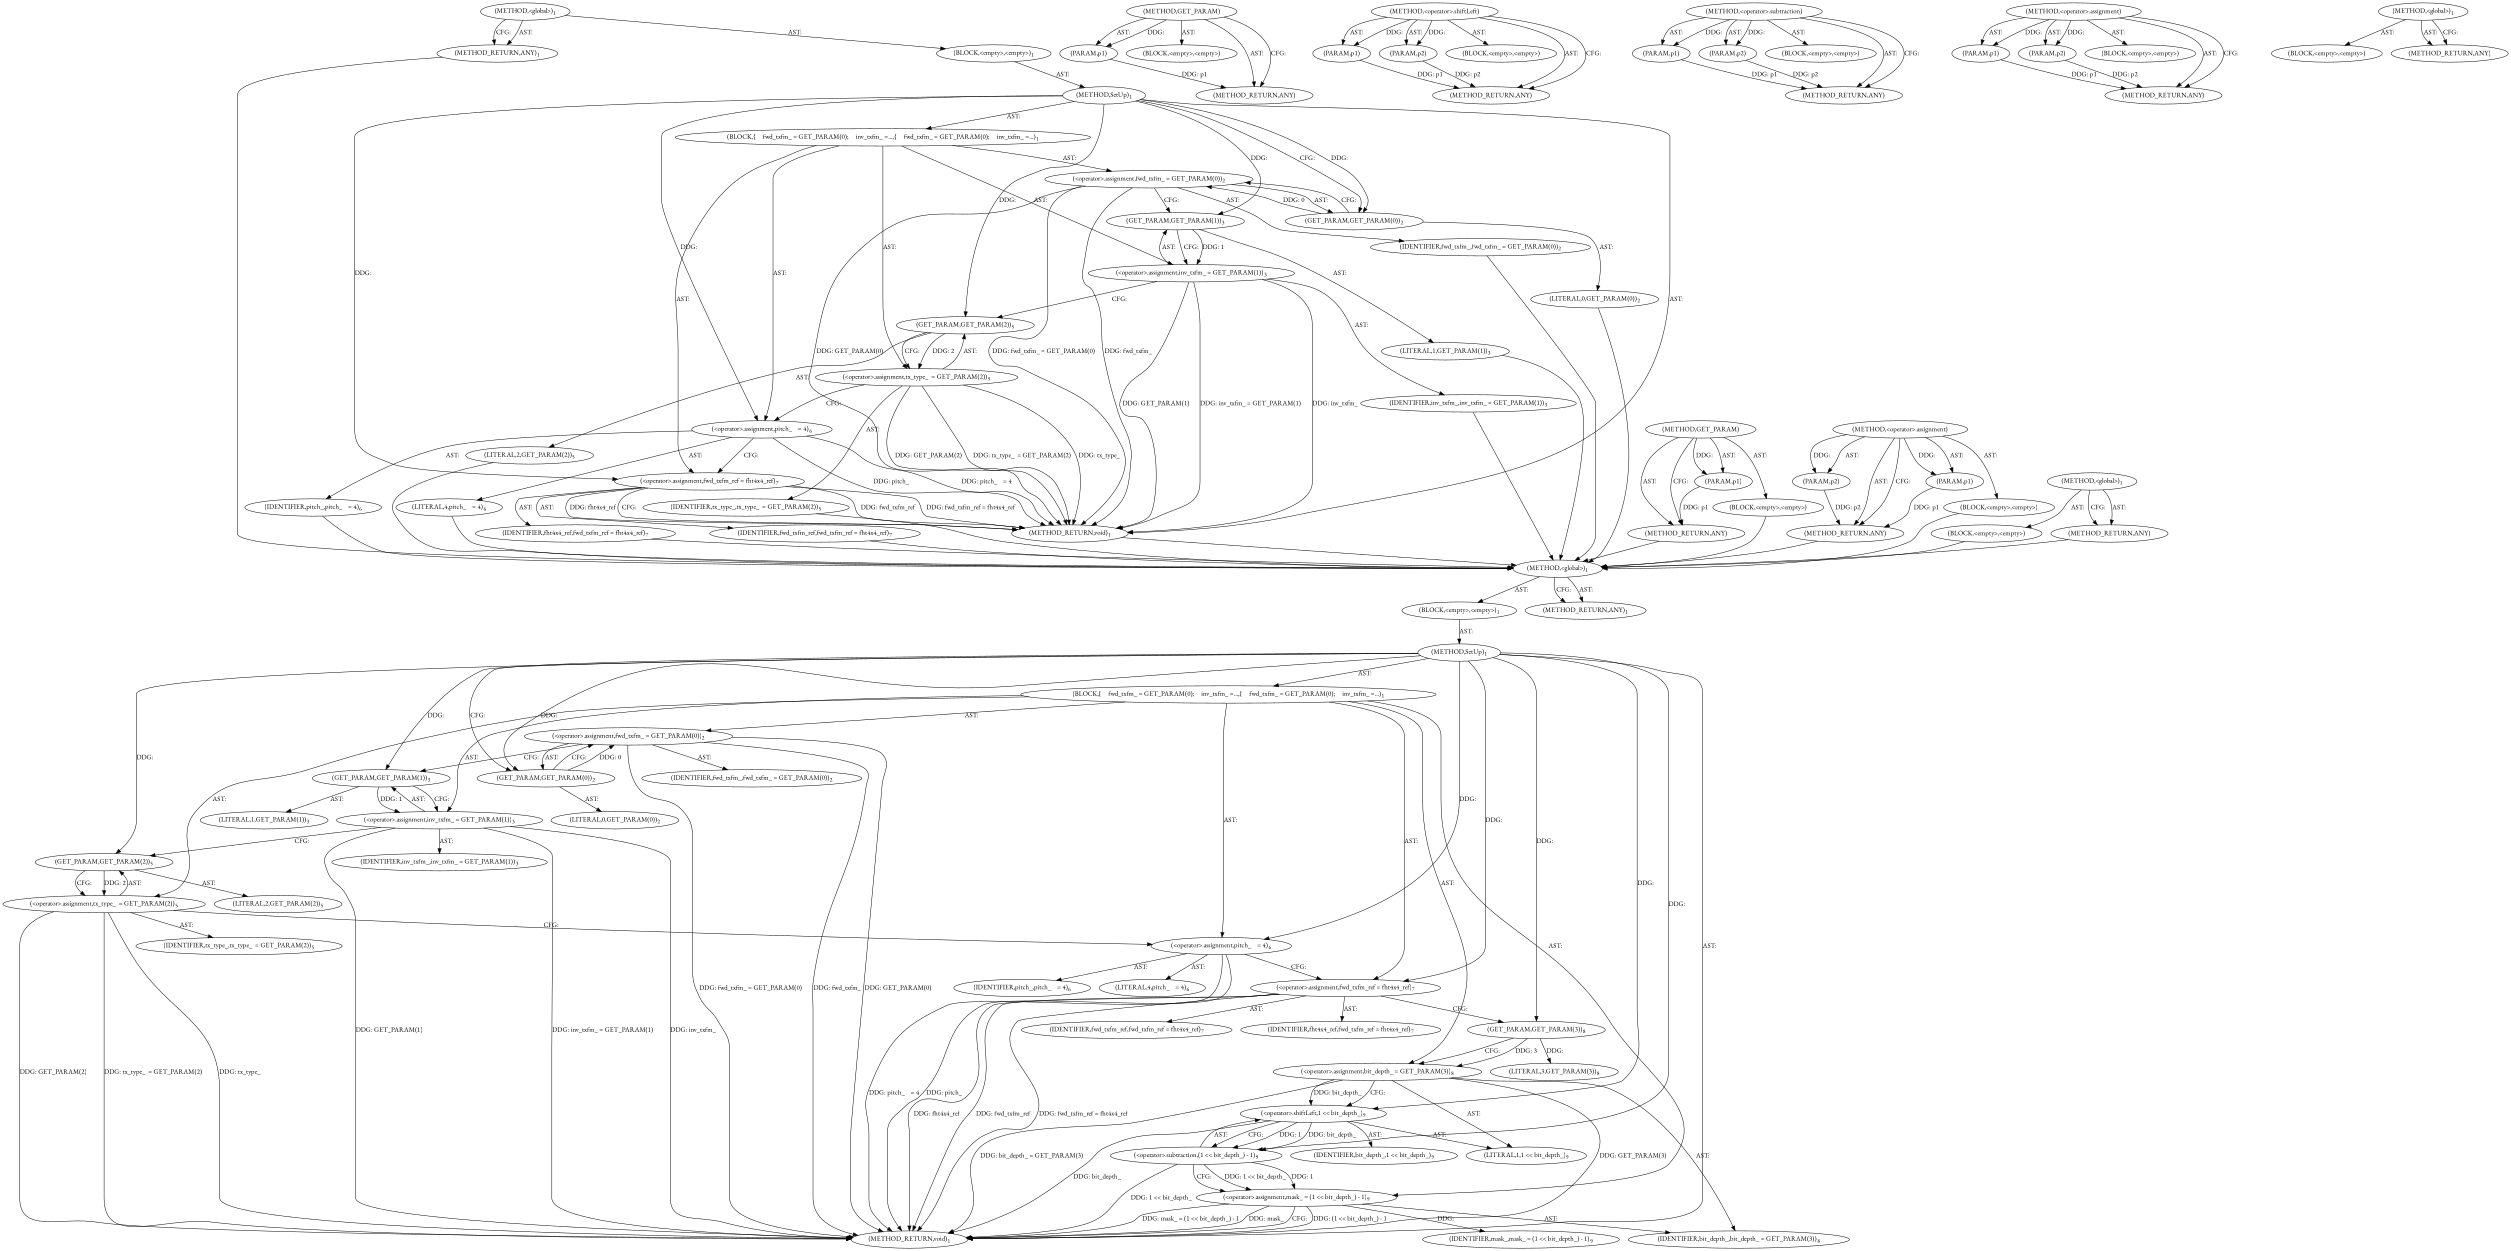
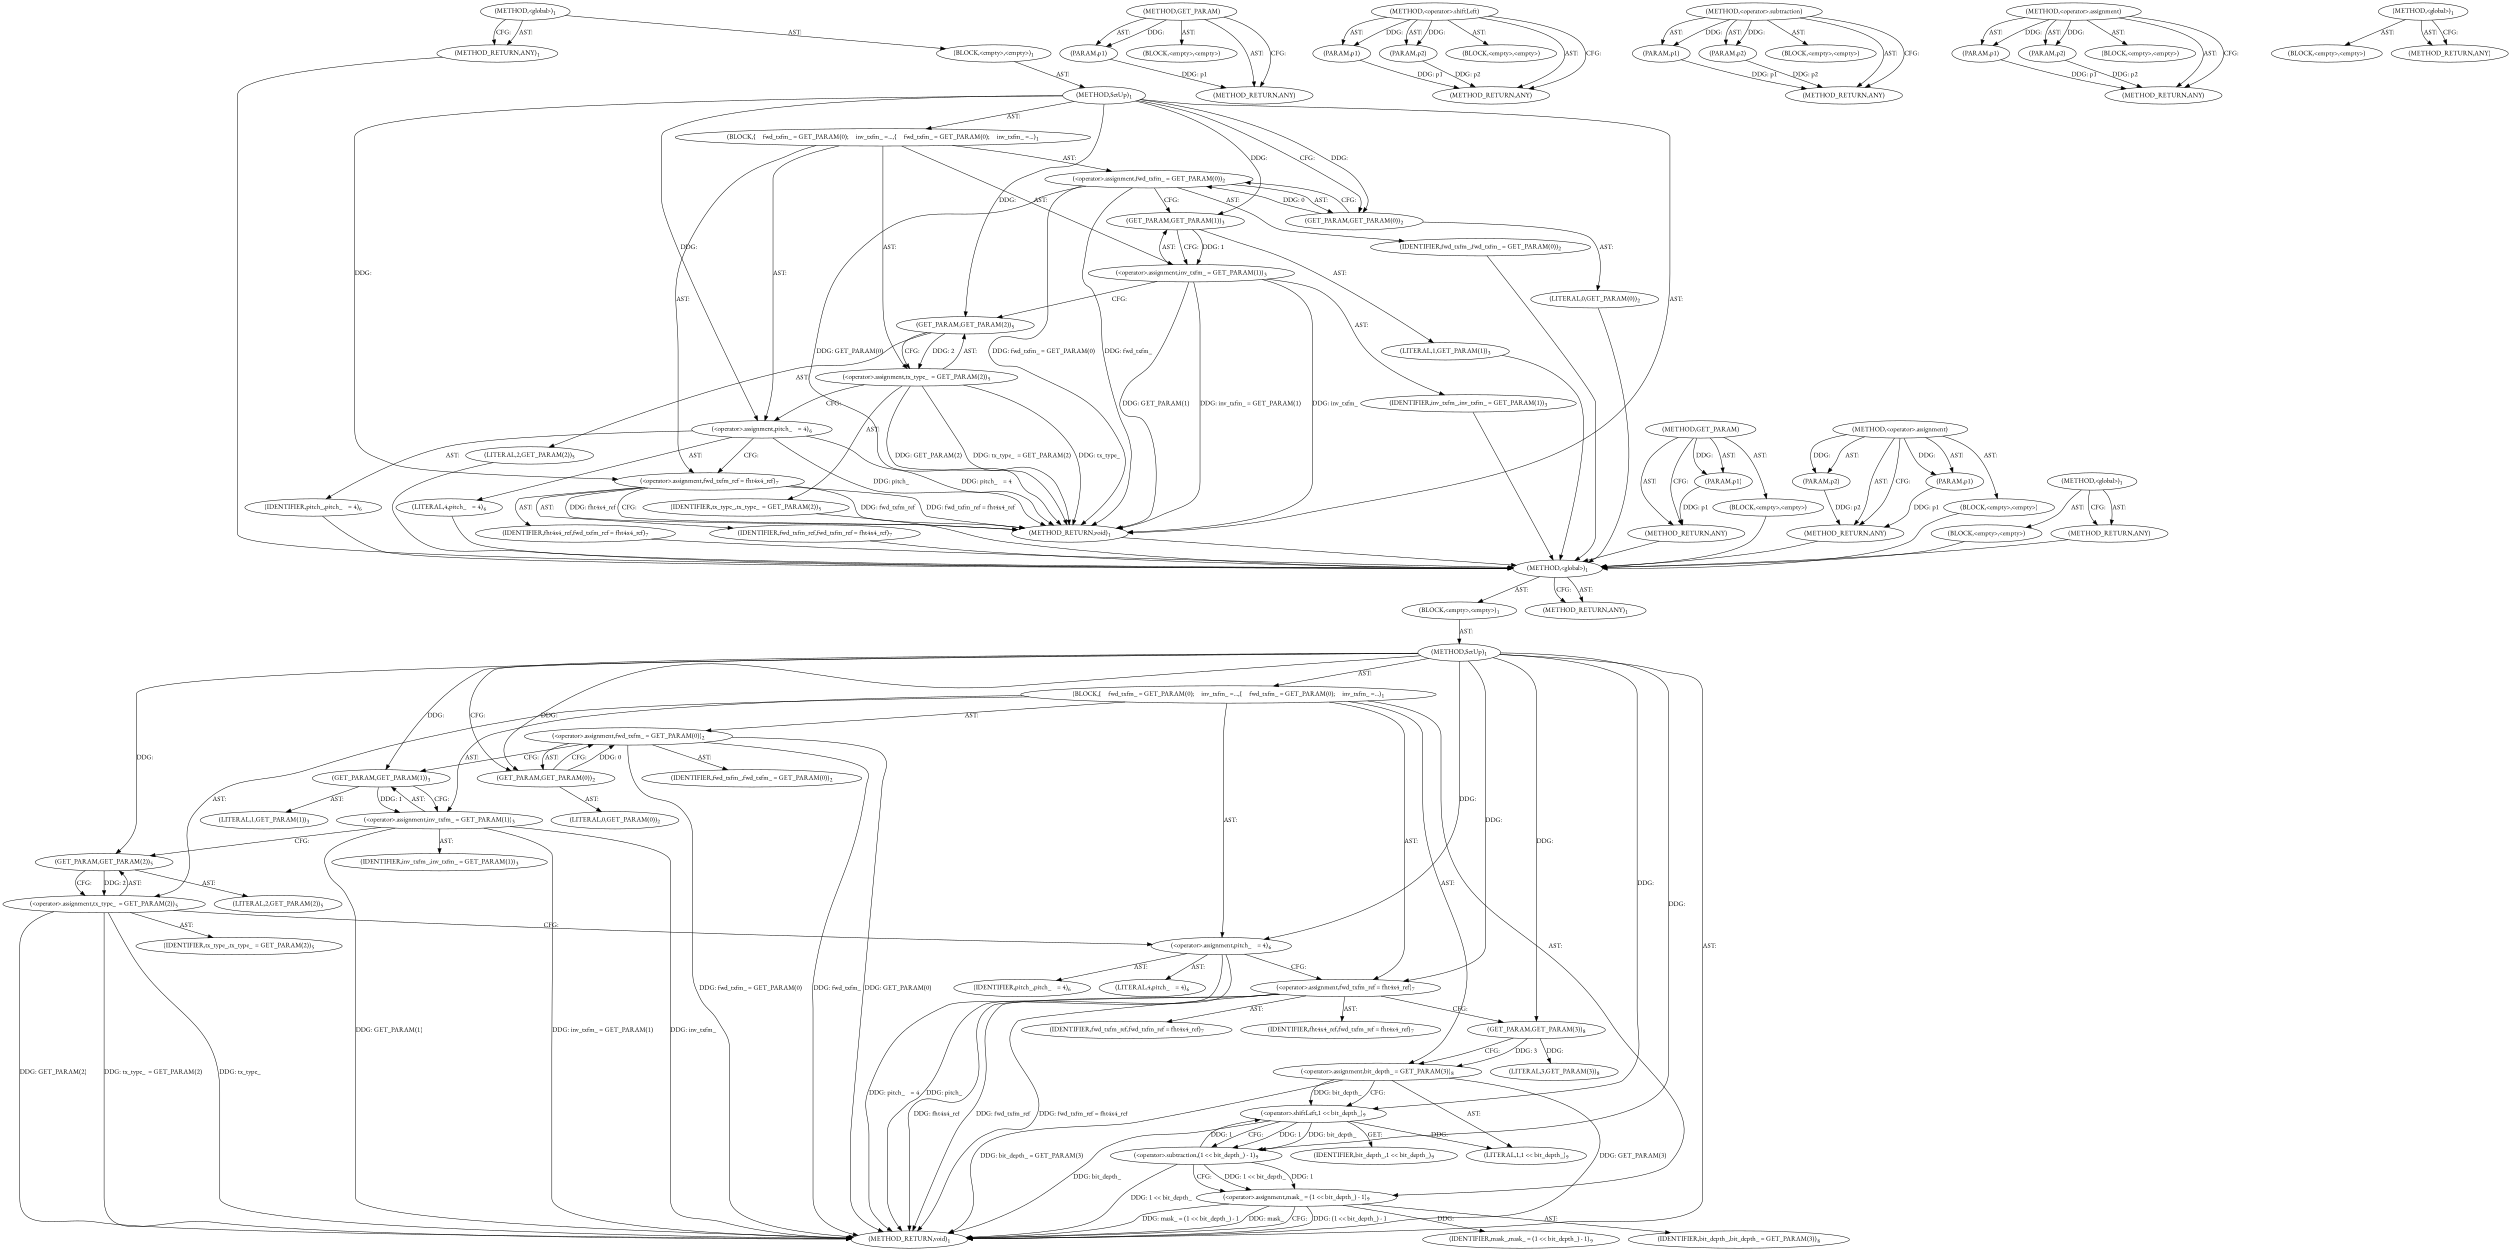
(1623, 1096) -> none
(1222, 1135) -> (1222, 1135)
(1376, 1135) -> (1376, 1135)
(1441, 1135) -> (1441, 1135)
